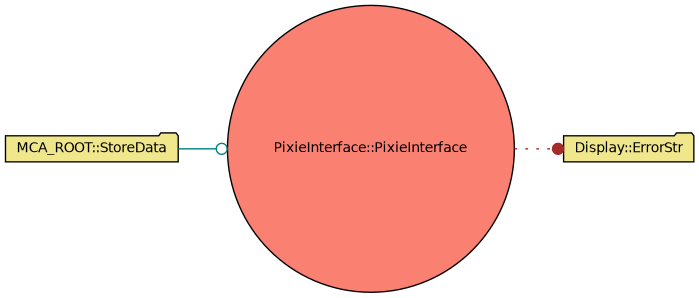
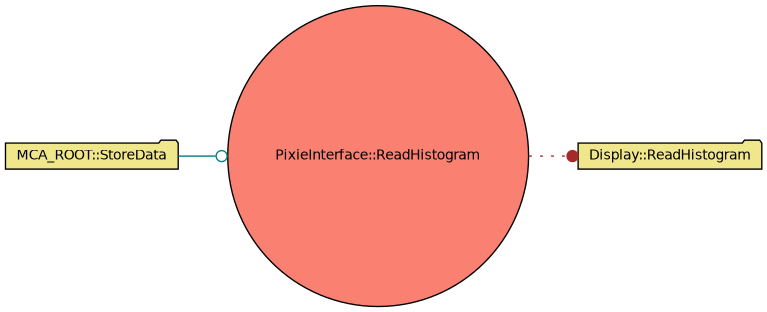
(371, 149) -> (378, 156)
(629, 149) -> (670, 156)
